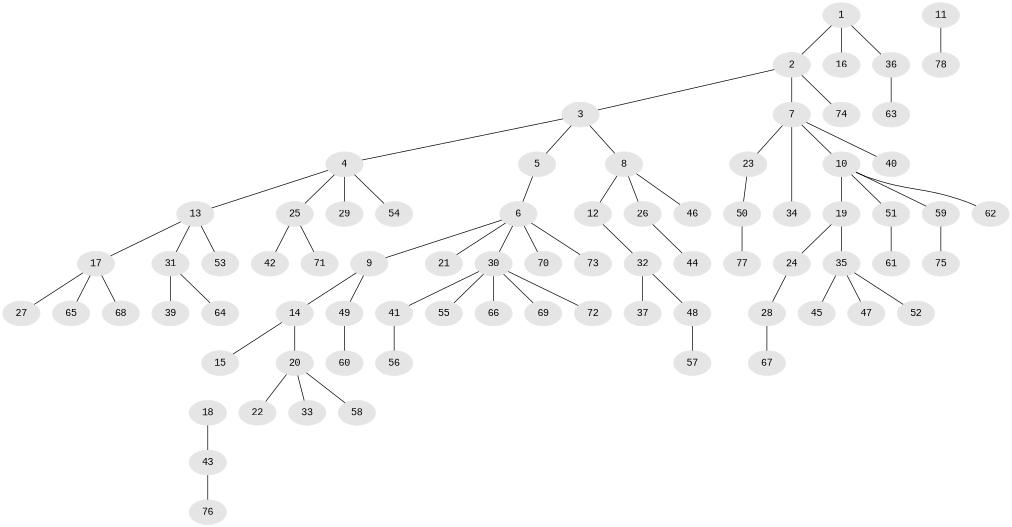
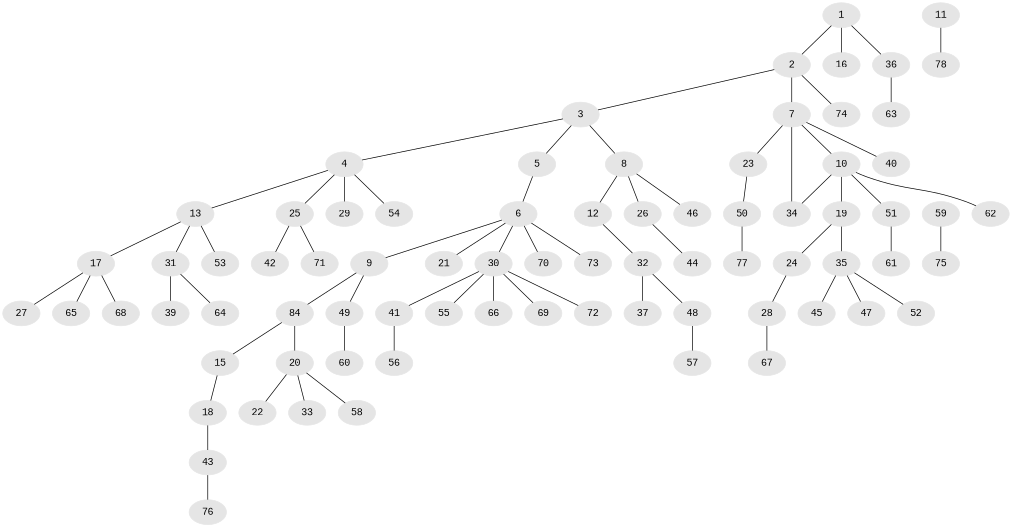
(891, 189) -> (817, 189)
(295, 313) -> (295, 313)
none -> (214, 388)
